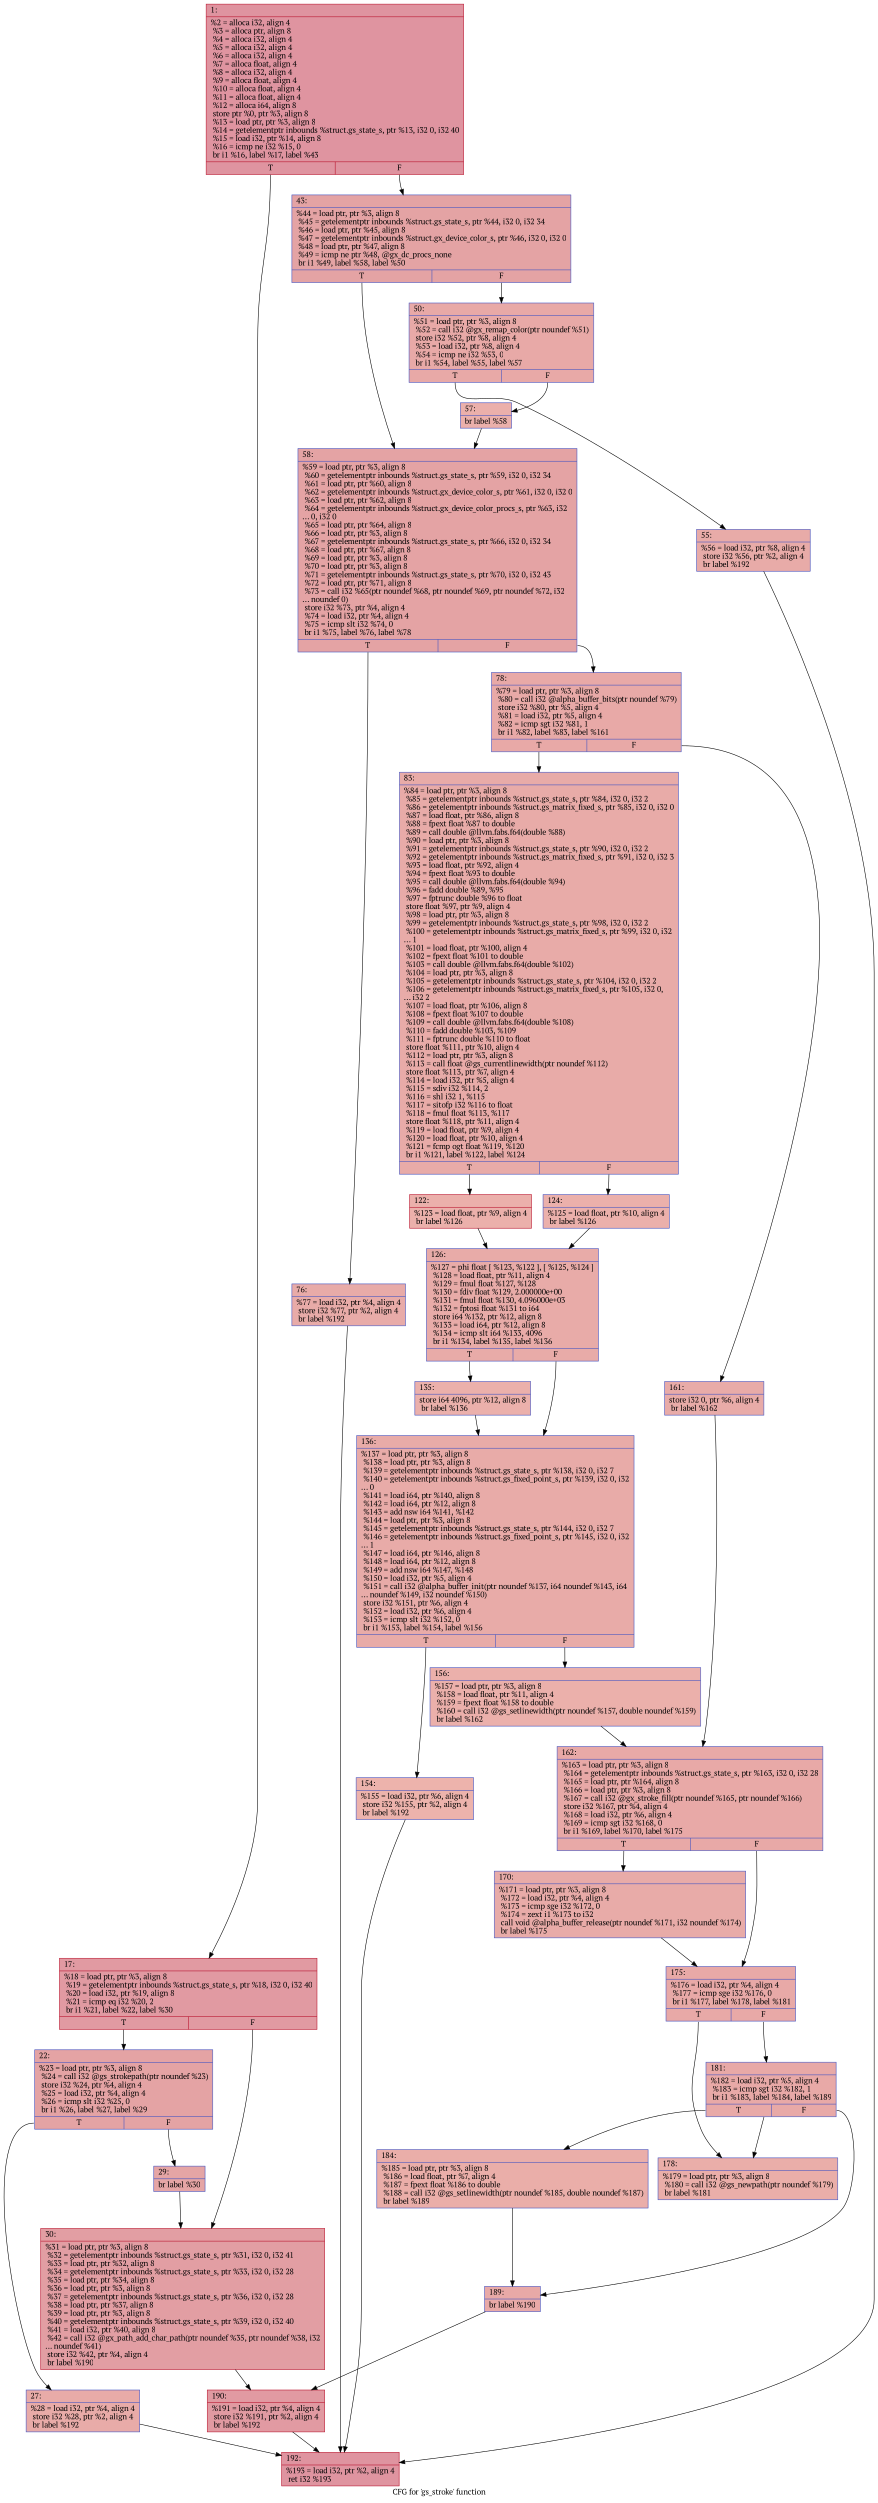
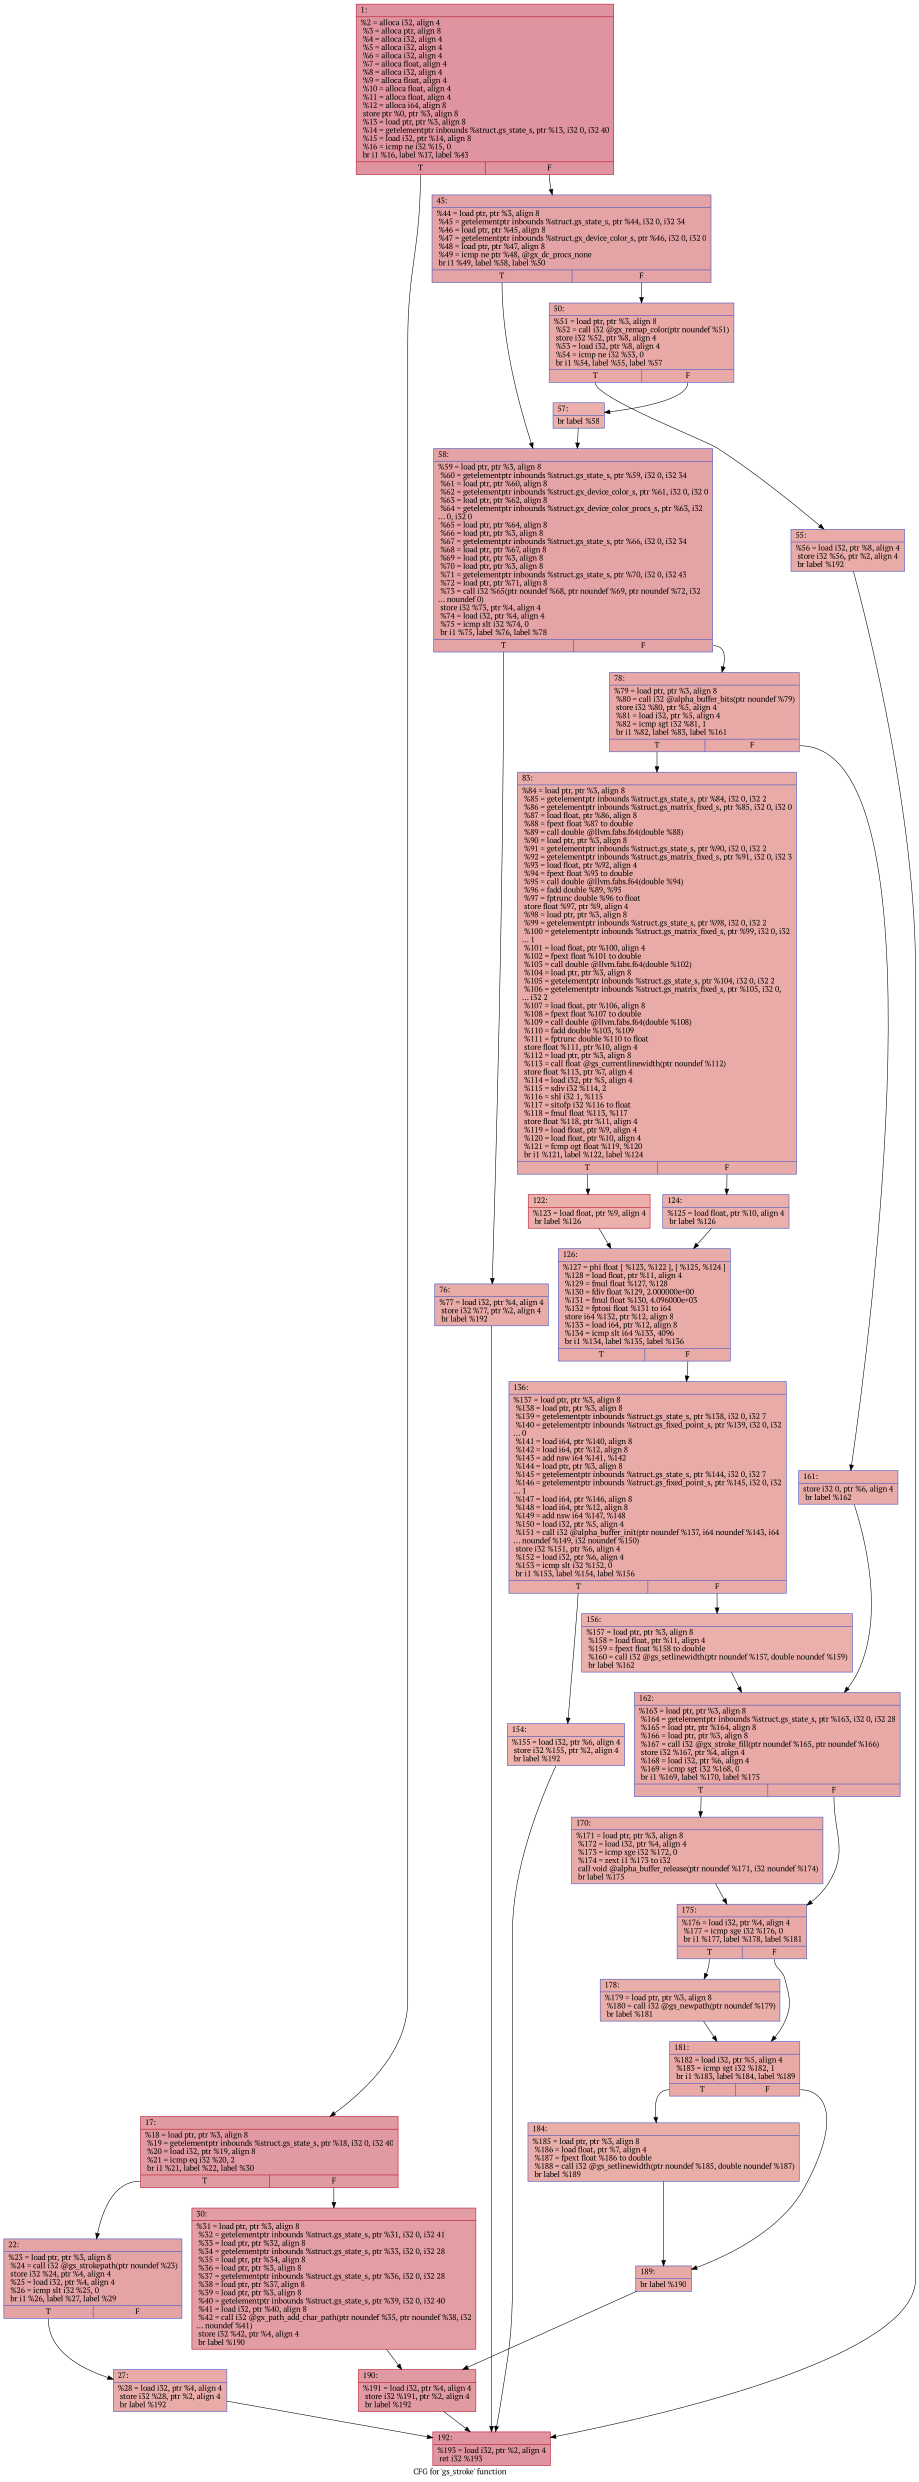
(473, 1398) -> none
(759, 2135) -> (709, 2029)
(179, 2179) -> none
